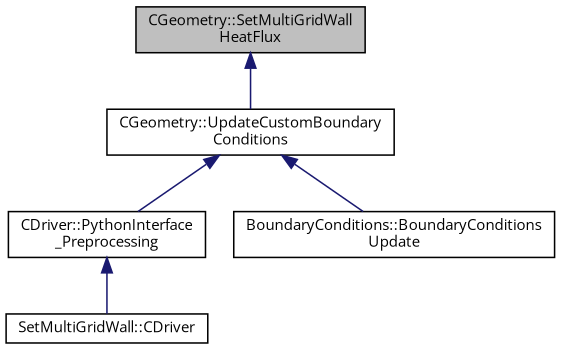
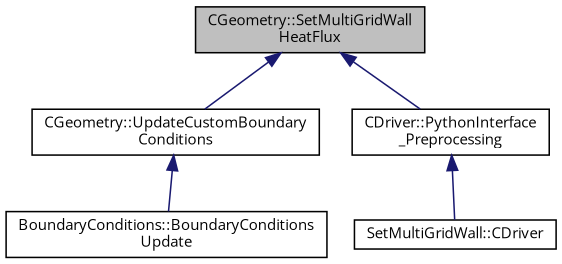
(172, 188) -> (387, 86)
